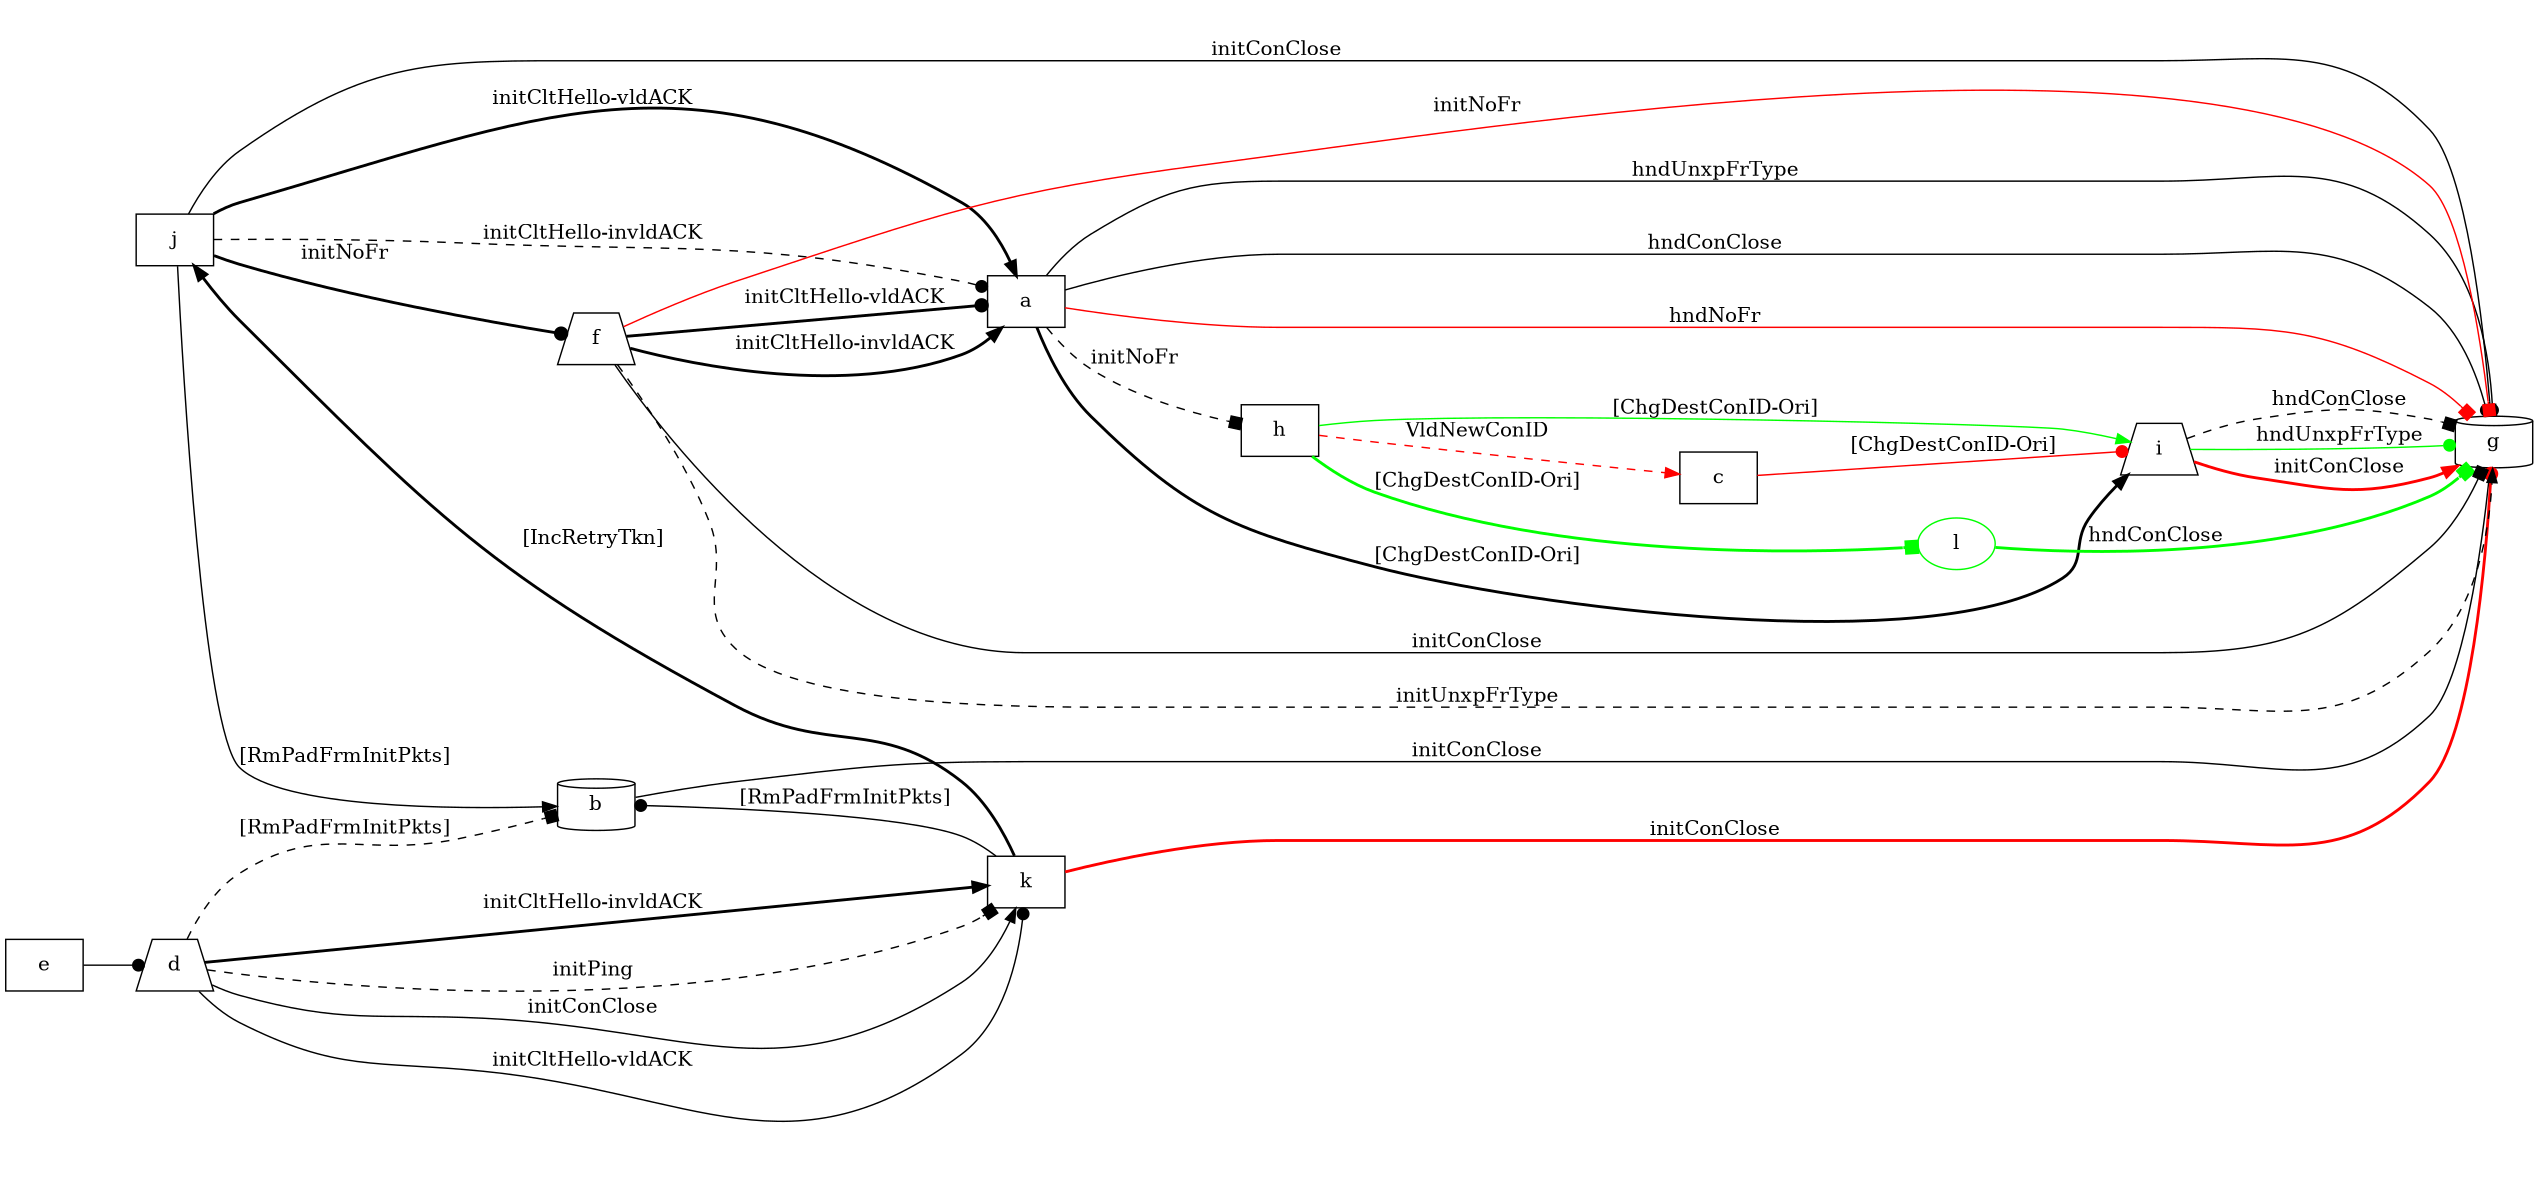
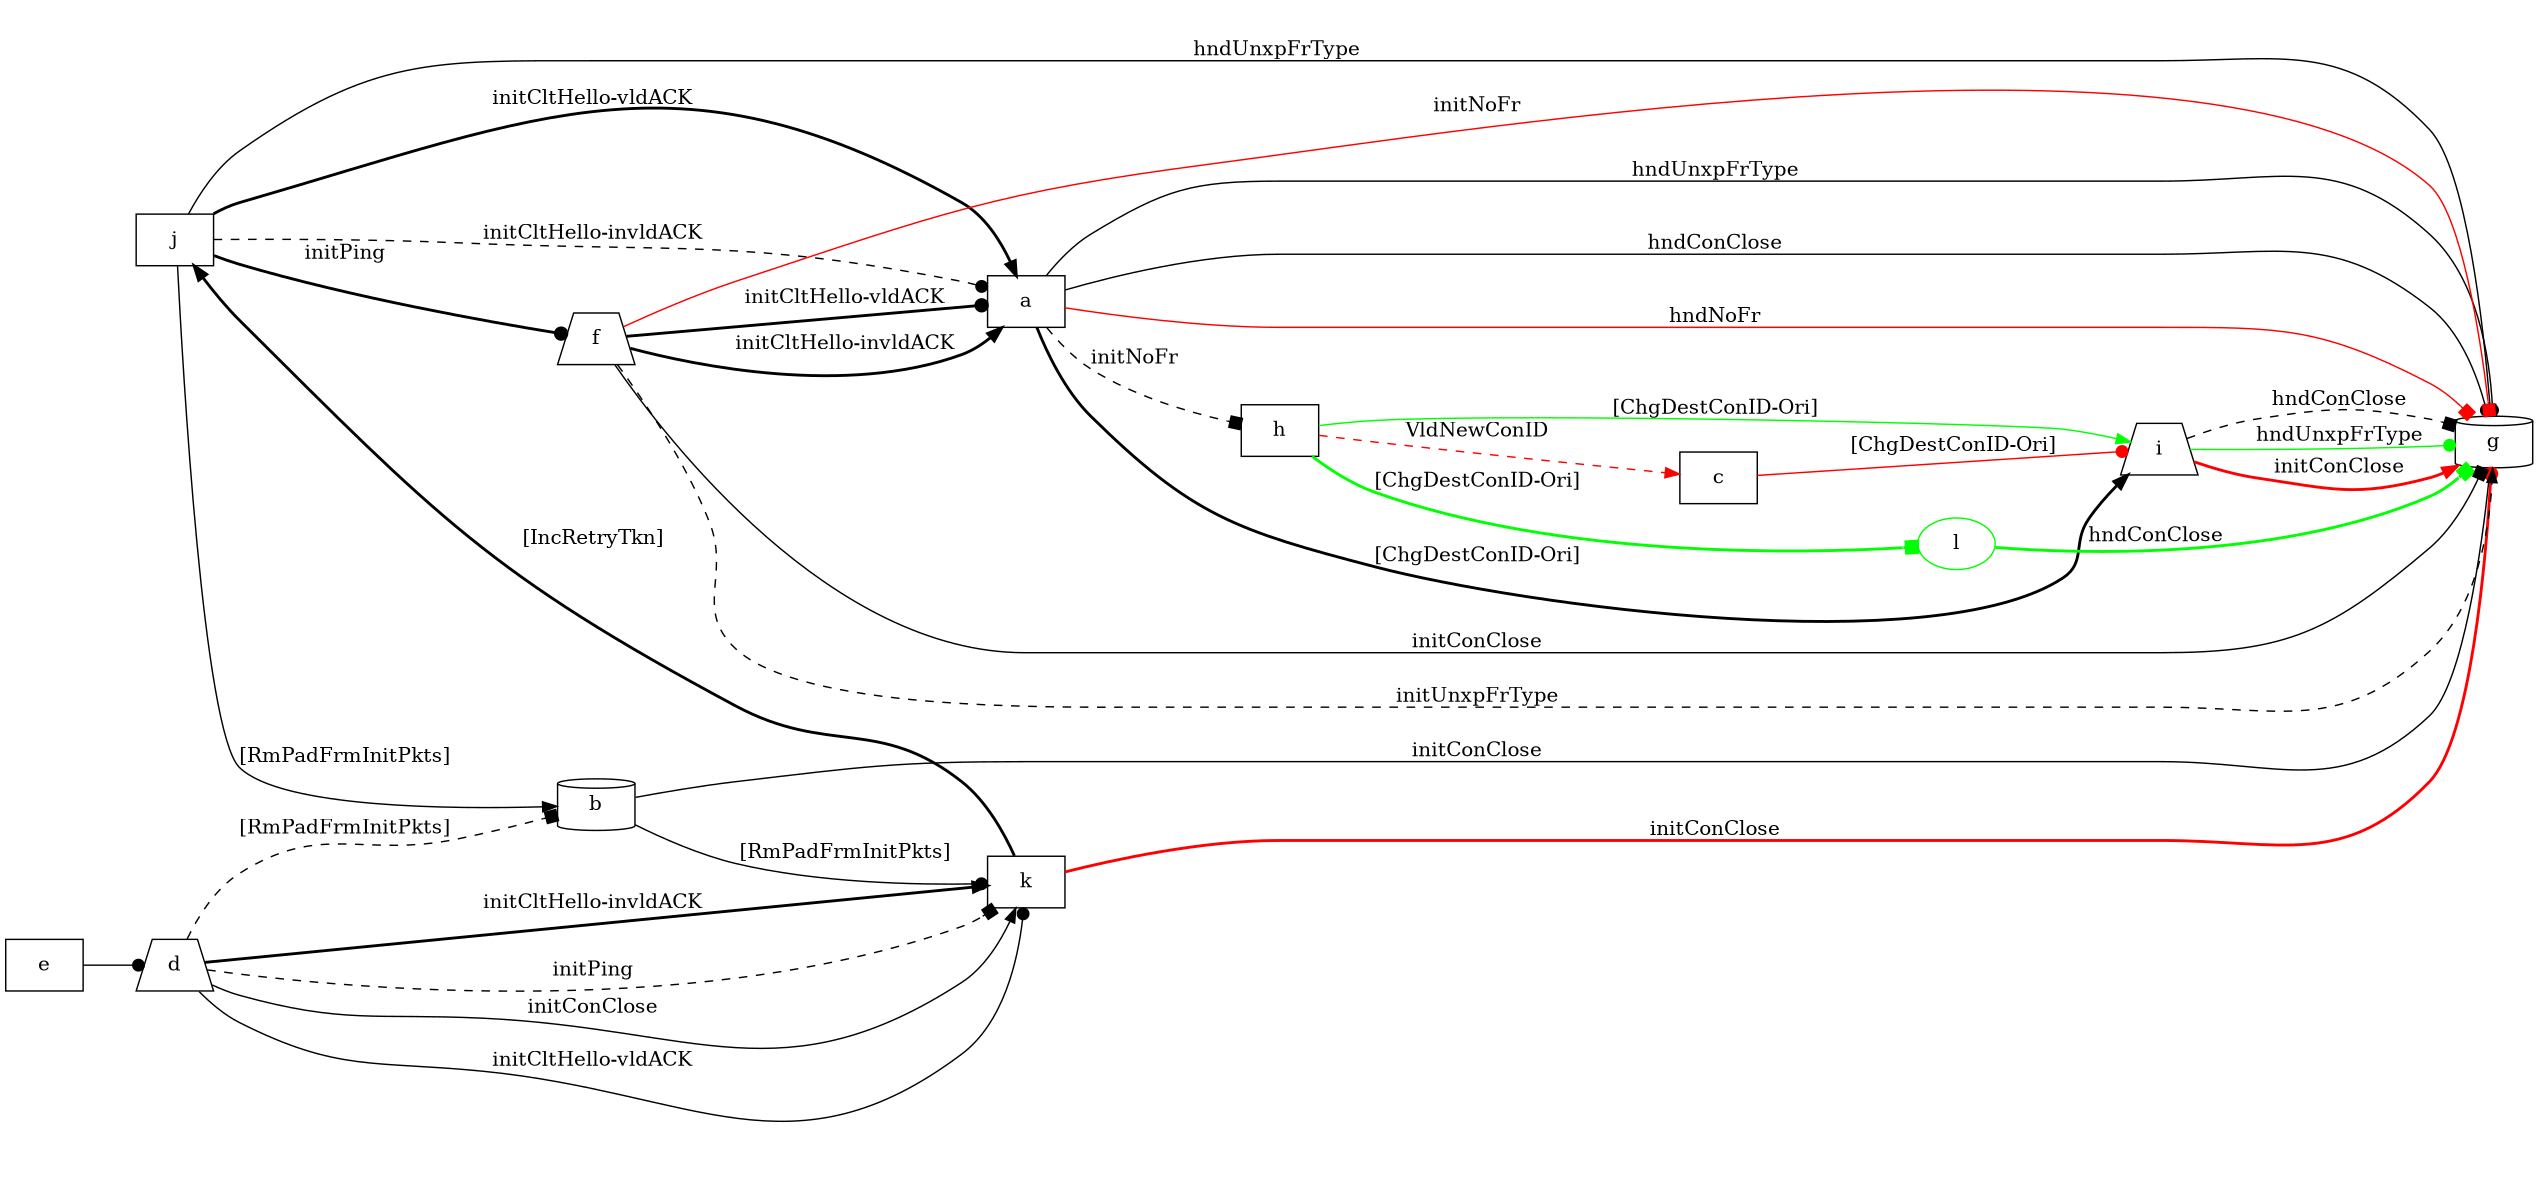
(1280, 50) -> (1280, 50)
(348, 254) -> (348, 254)
(825, 815) -> (801, 875)
